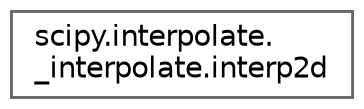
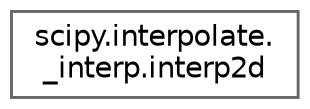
(182, 54) -> (155, 54)
